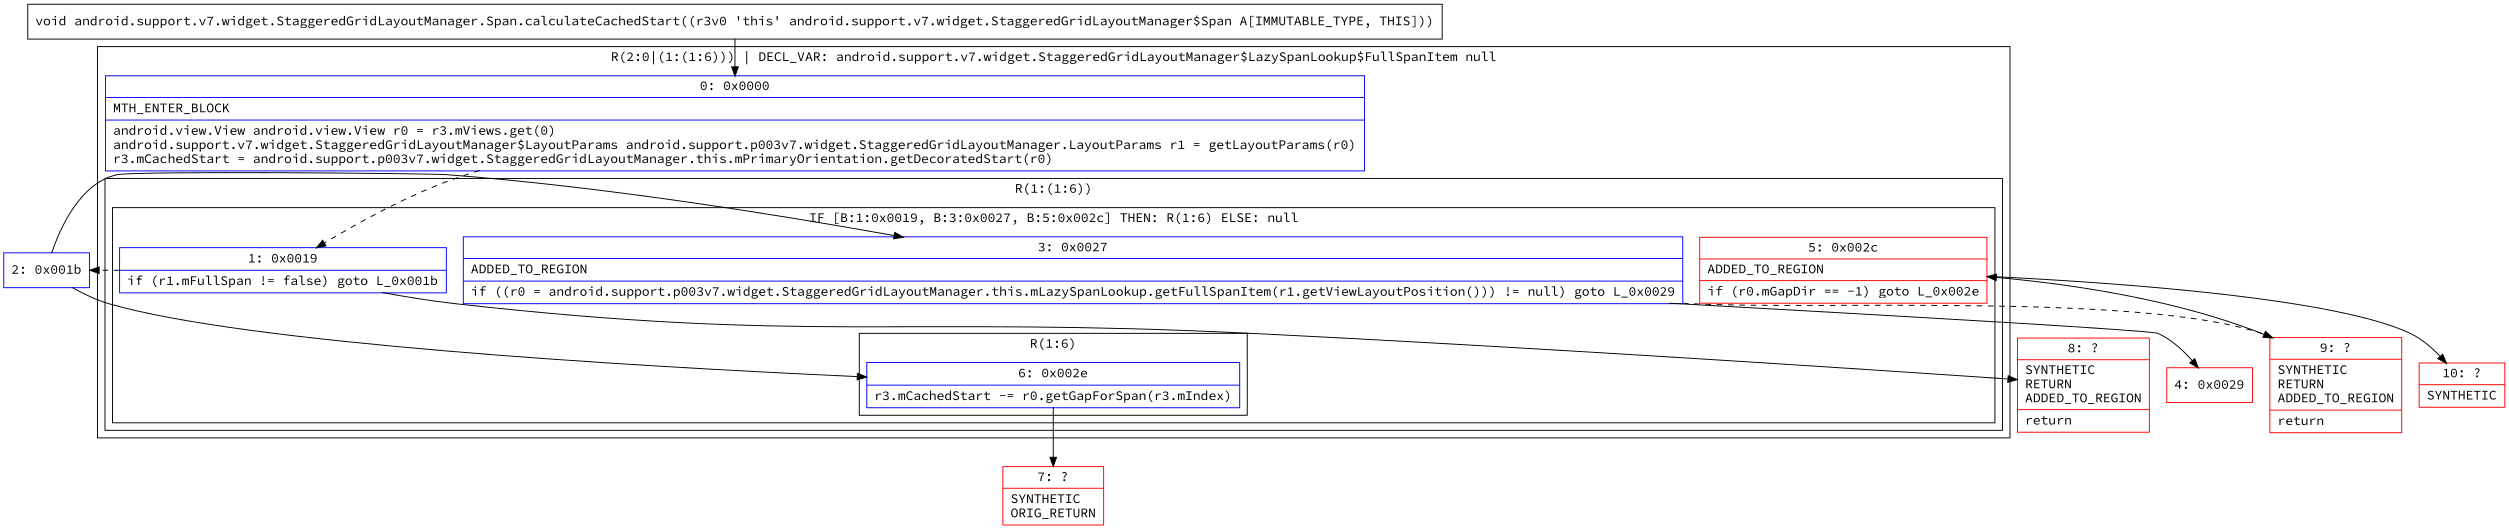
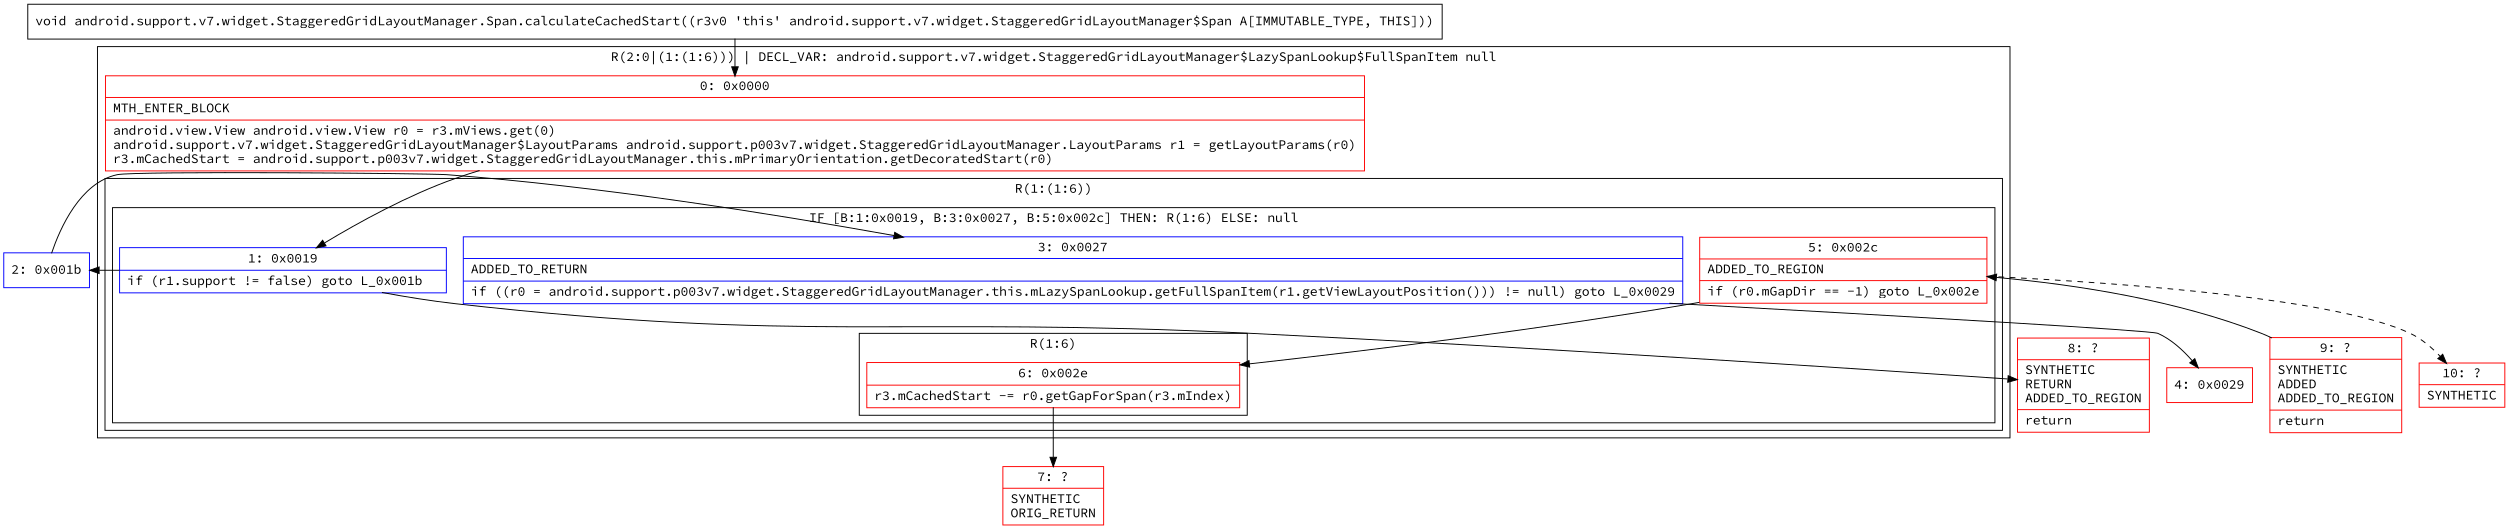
(735, 123) -> (735, 123)
(400, 202) -> (400, 202)
(529, 269) -> (529, 269)
(109, 270) -> (109, 270)
(283, 281) -> (275, 281)
(2220, 294) -> (2220, 294)
(1975, 306) -> none
(461, 352) -> (1475, 336)
(2301, 384) -> (2297, 384)
(1053, 385) -> (1053, 385)
